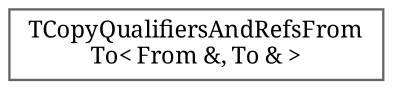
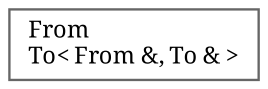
(196, 45) -> (134, 45)
